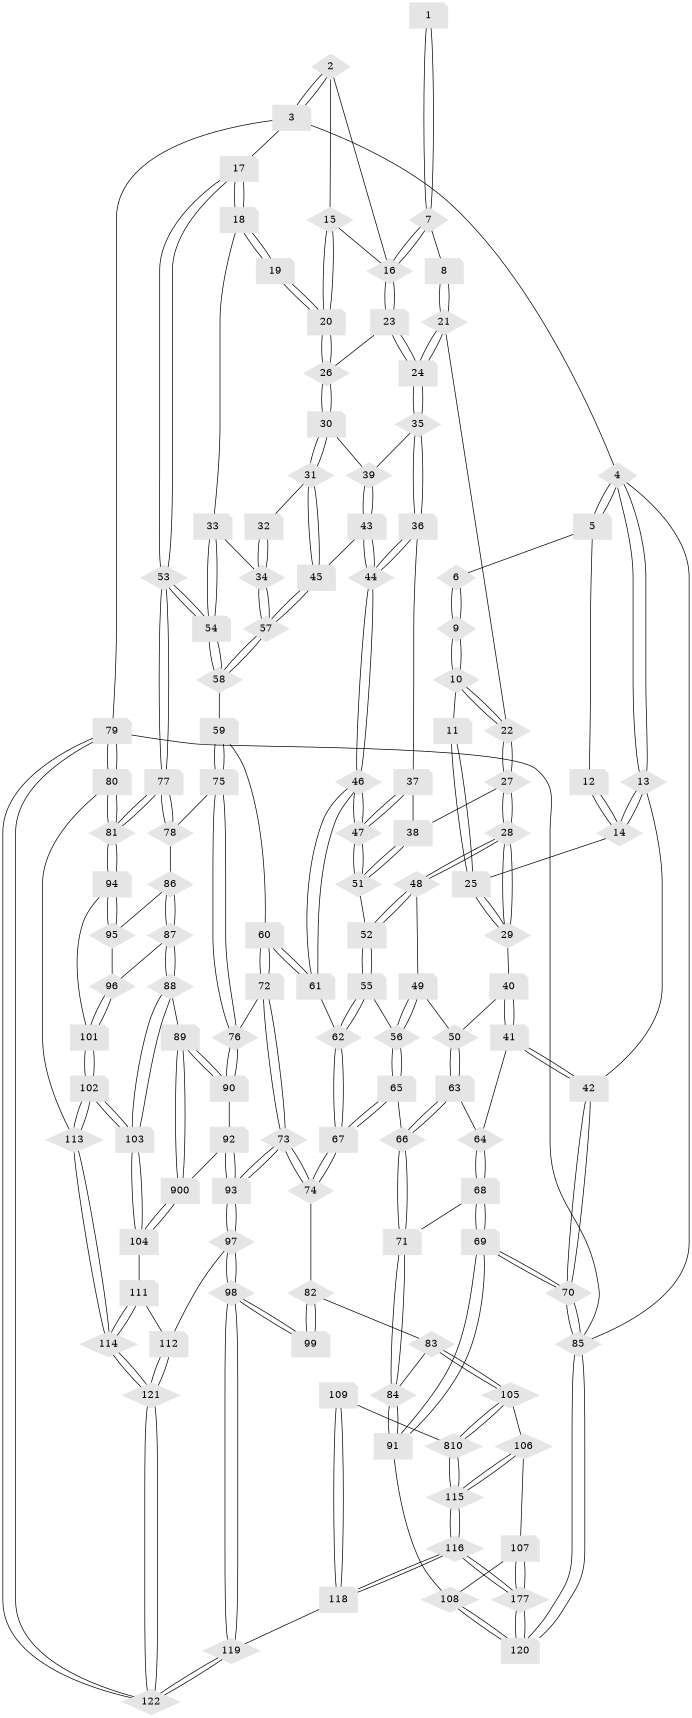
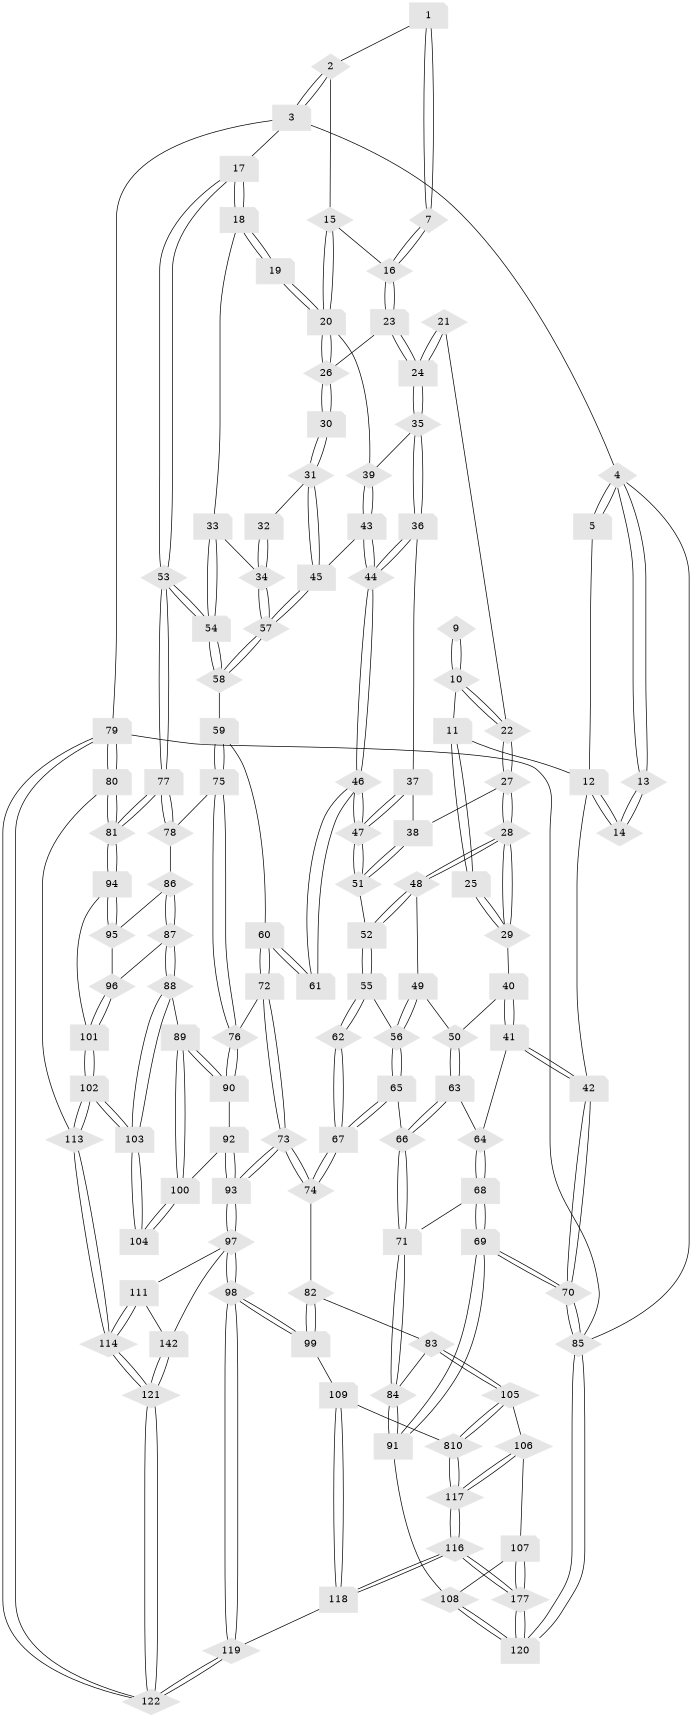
(360, 169) -> (375, 43)
(444, 271) -> none
(349, 452) -> (365, 396)
(456, 578) -> none
none -> (521, 757)
(545, 859) -> none
(662, 944) -> (577, 935)
(328, 1013) -> none
(180, 1191) -> (180, 1191)
(139, 1268) -> (189, 1265)
(169, 1344) -> (169, 1344)
none -> (325, 1370)
(455, 1498) -> (455, 1498)
